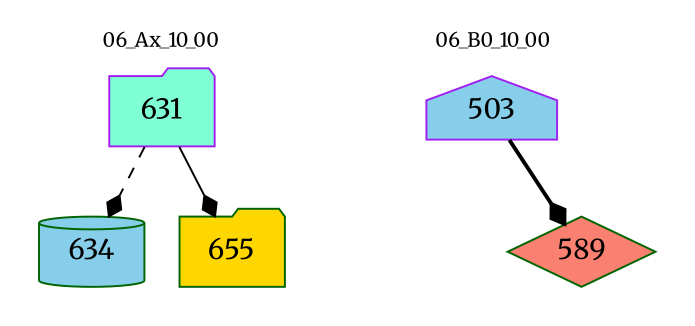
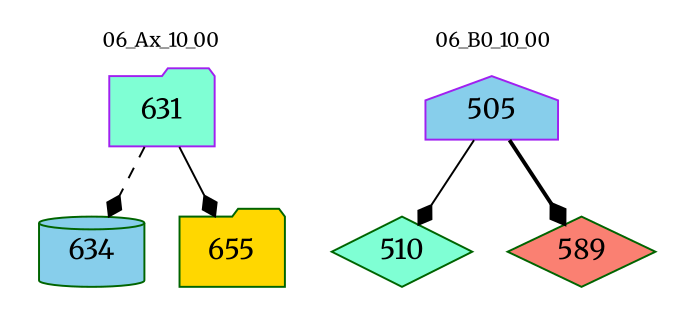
(492, 111) -> (492, 111)
none -> (402, 252)
